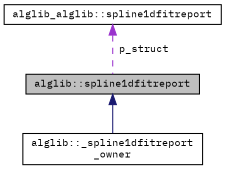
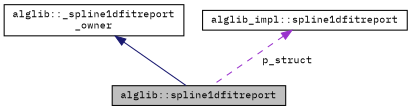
(113, 15) -> (305, 20)
(113, 119) -> (155, 64)
